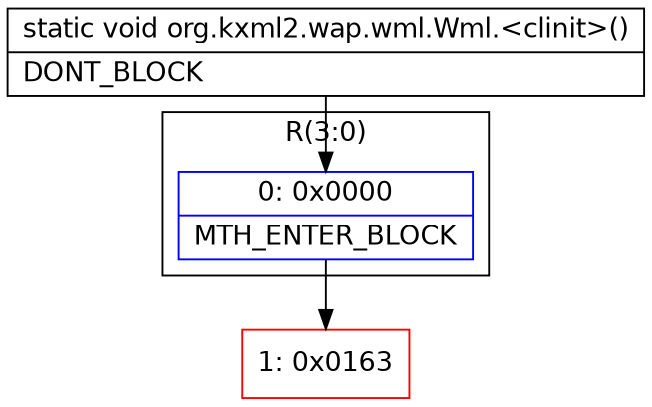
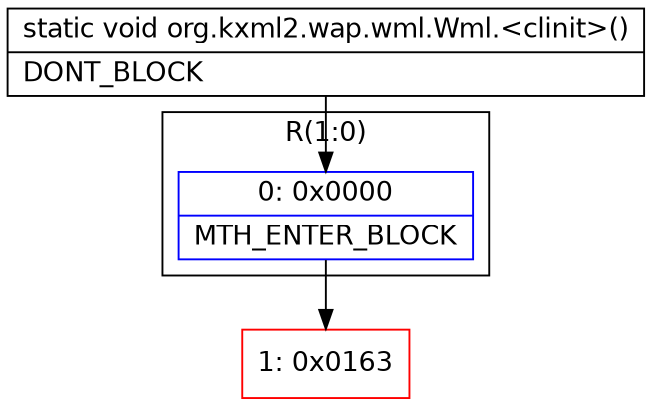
(326, 134) -> (326, 134)
